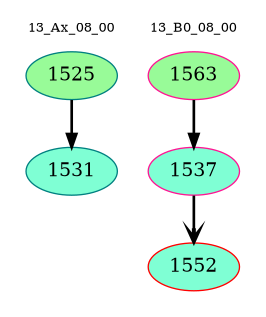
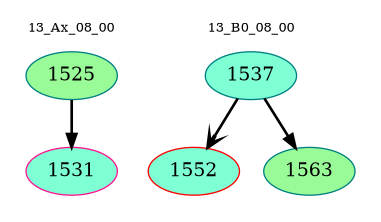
(194, 76) -> (309, 171)
(194, 117) -> (276, 117)
(72, 171) -> (72, 171)
(194, 171) -> (251, 76)
